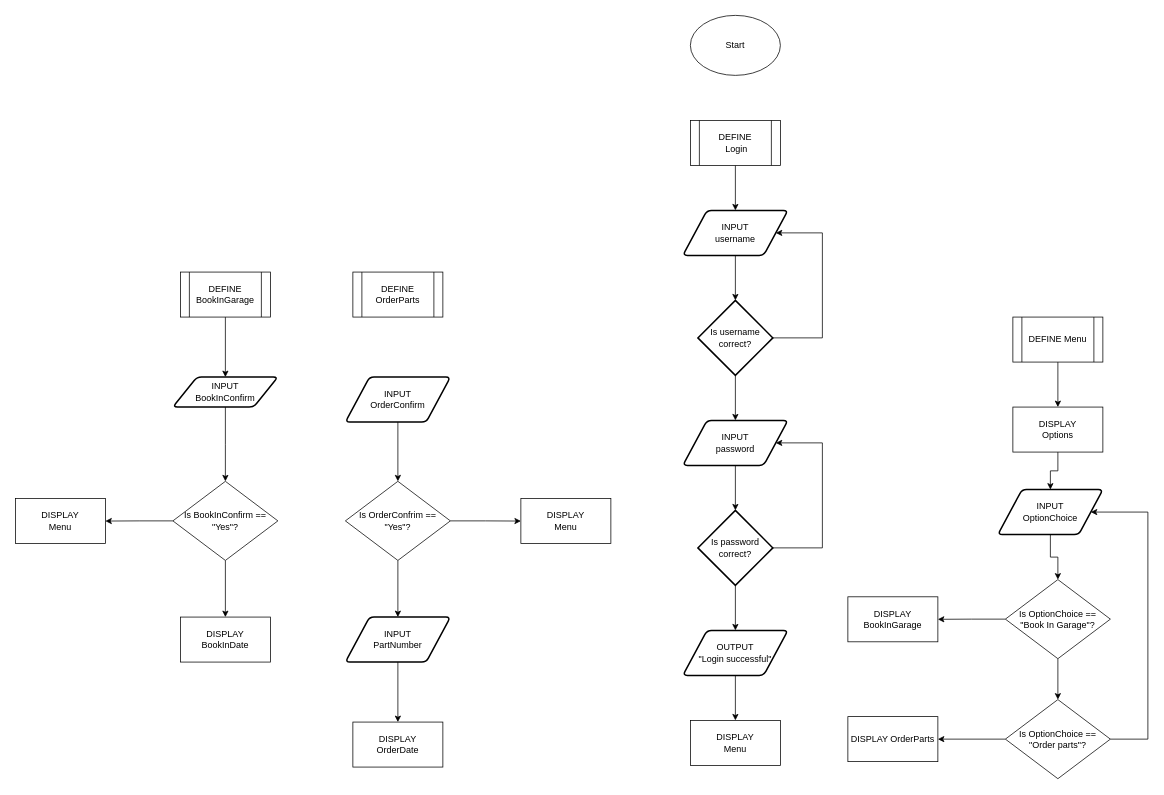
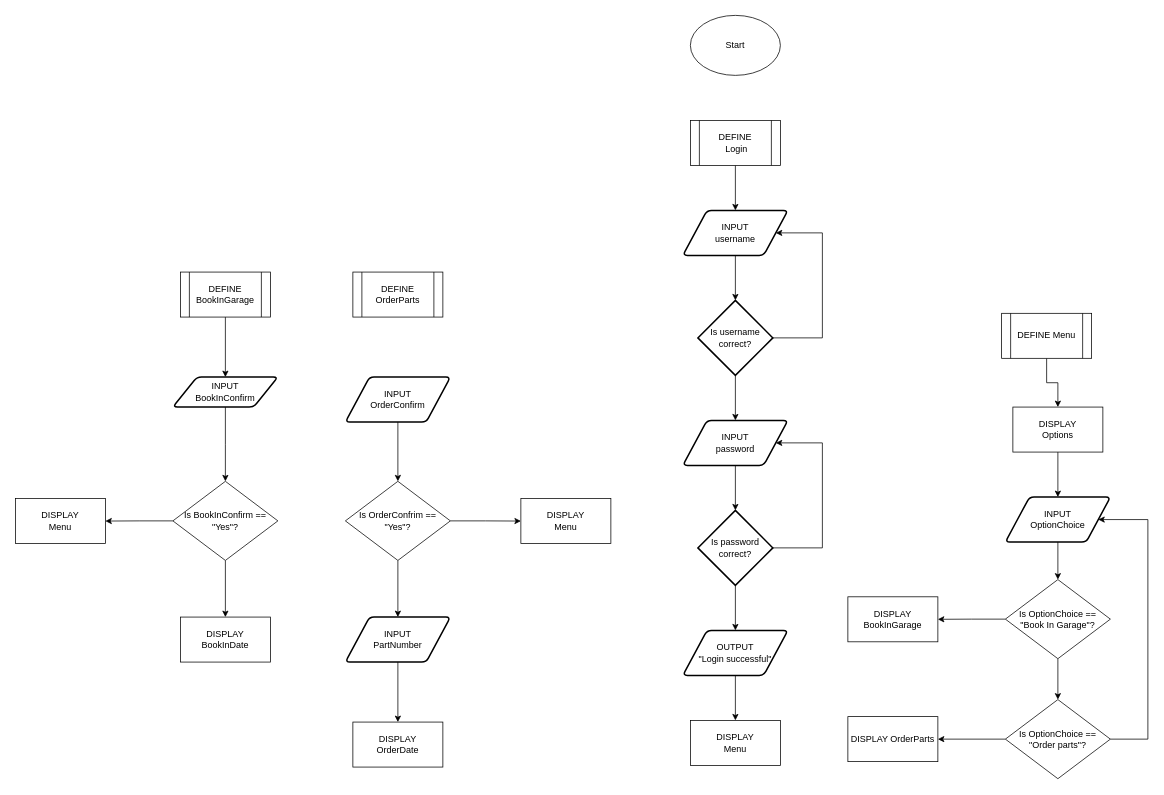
(1058, 340) -> (1047, 336)
(1050, 512) -> (1058, 520)
